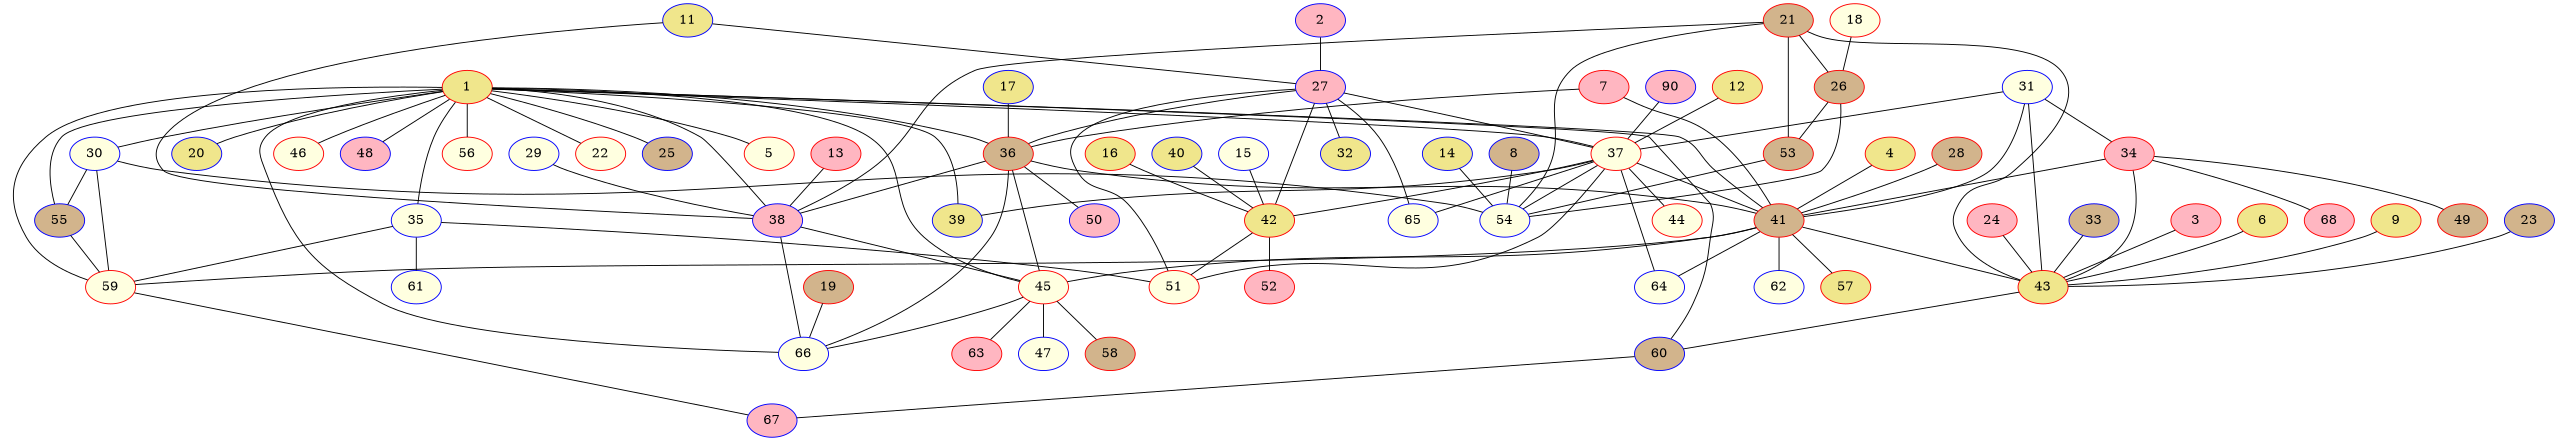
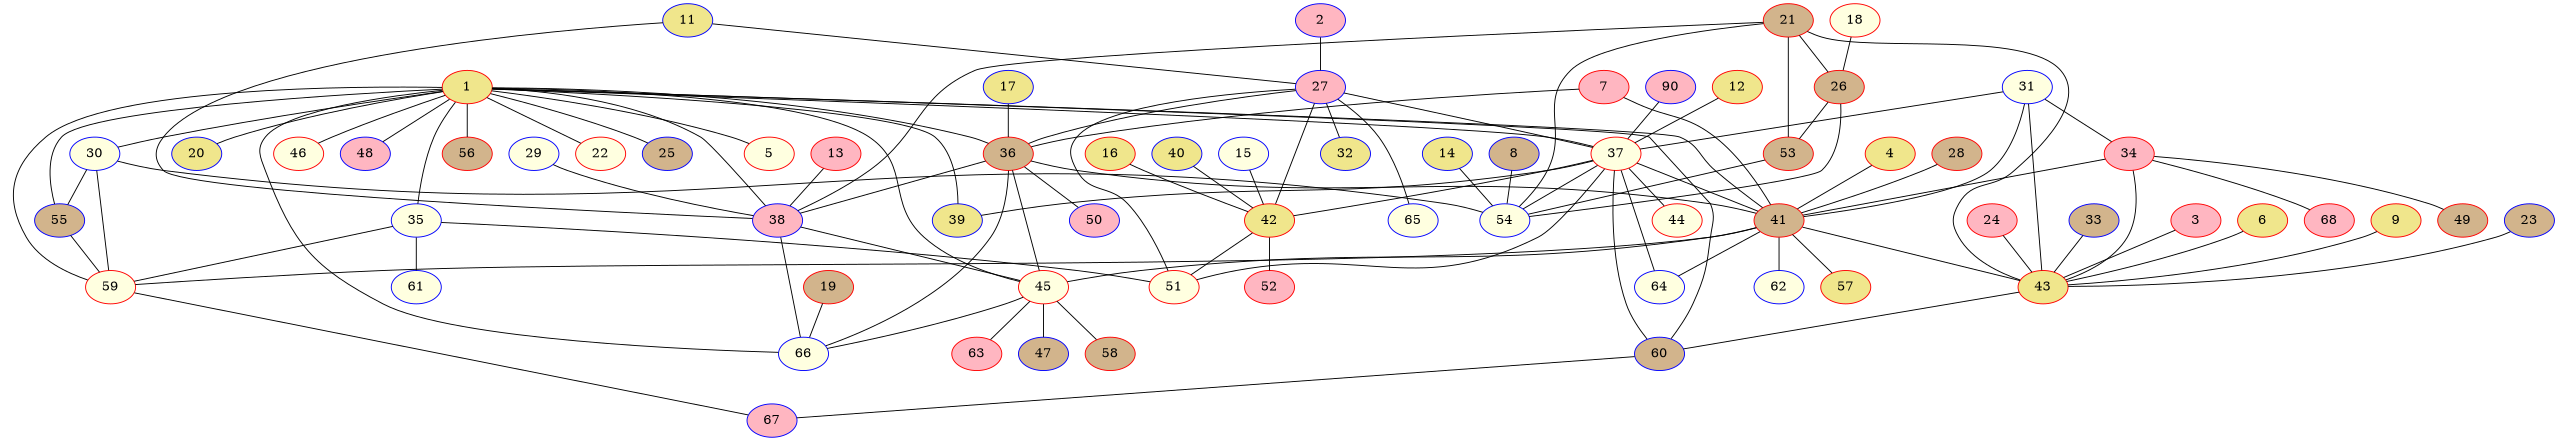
(467, 154) -> (467, 154)
(1534, 181) -> (1616, 258)
(1043, 354) -> (1043, 354)
